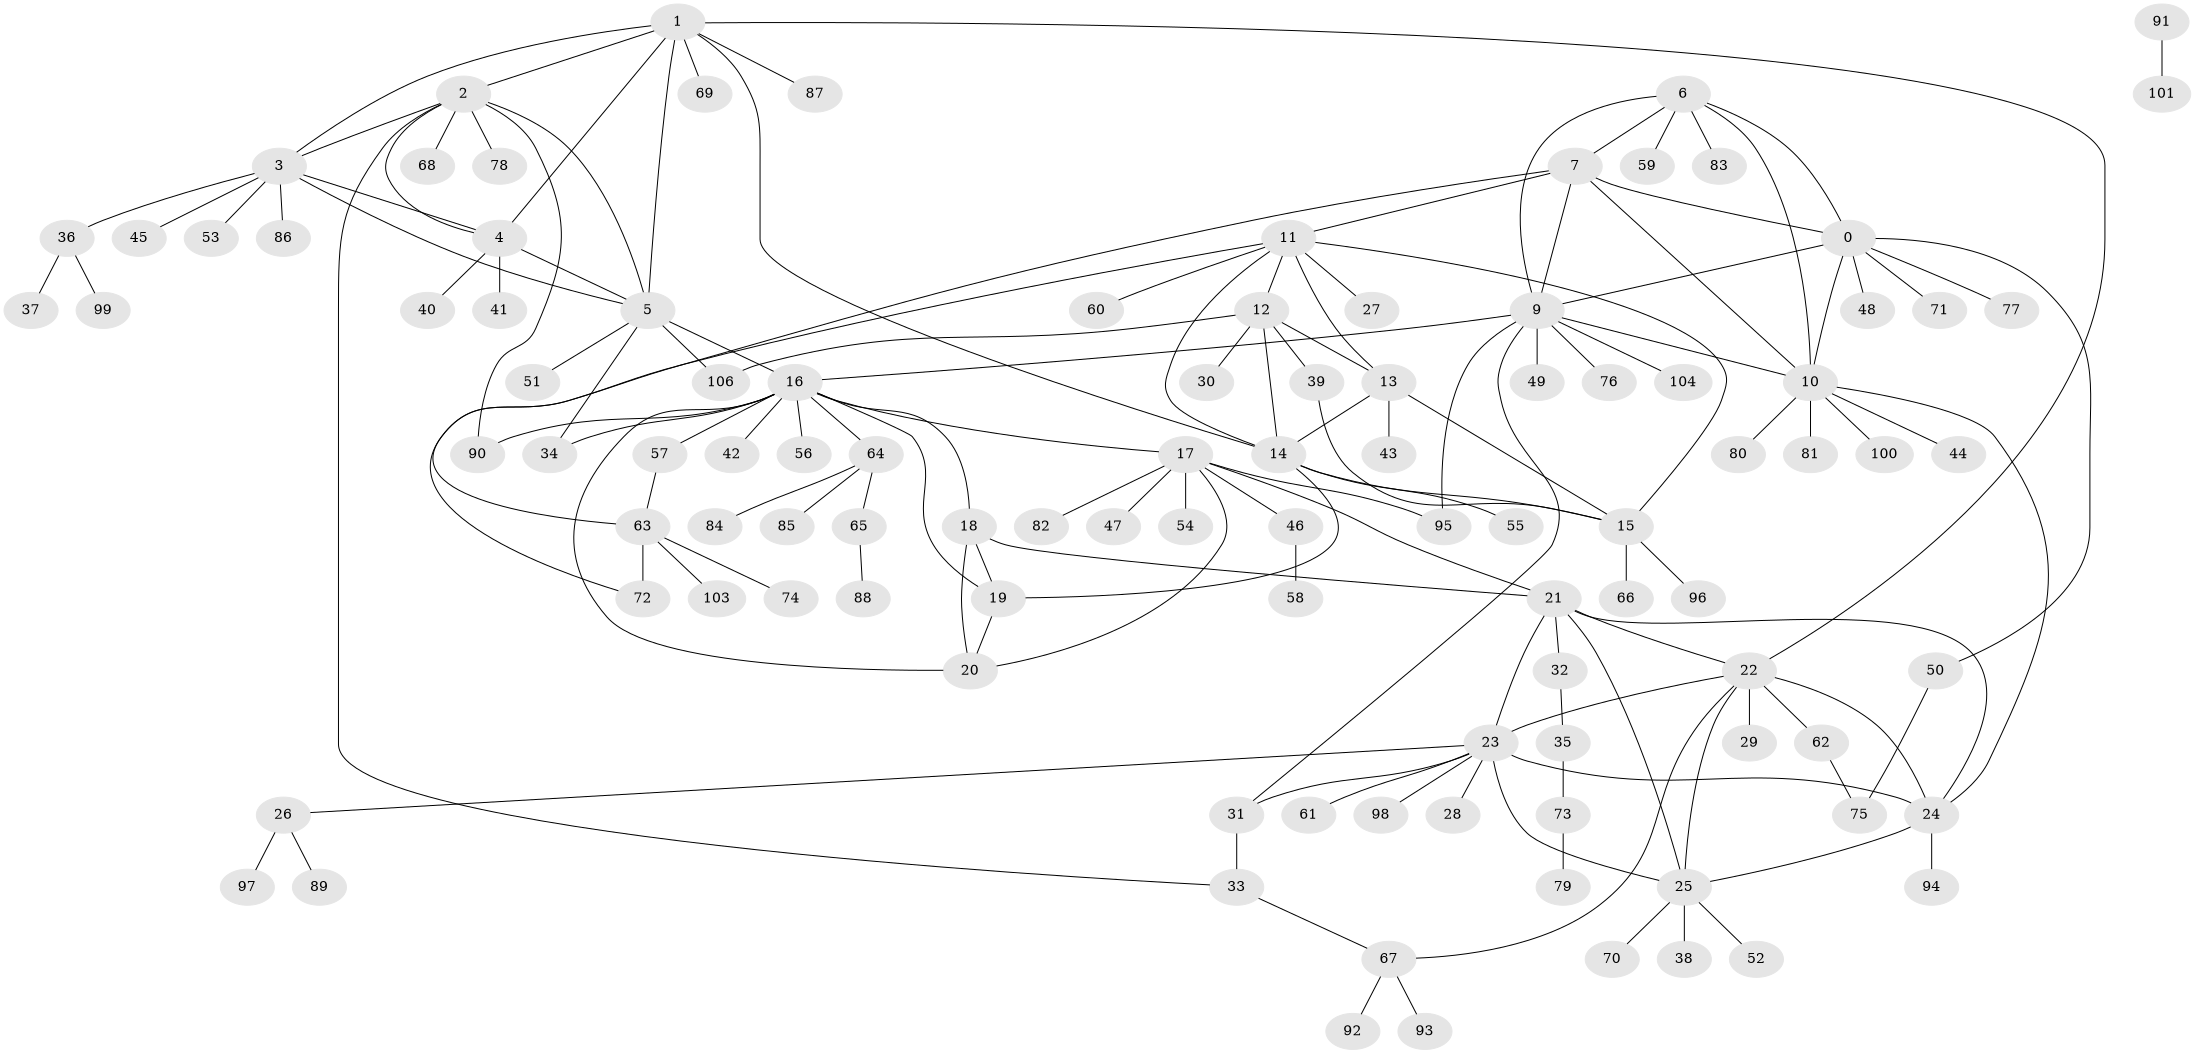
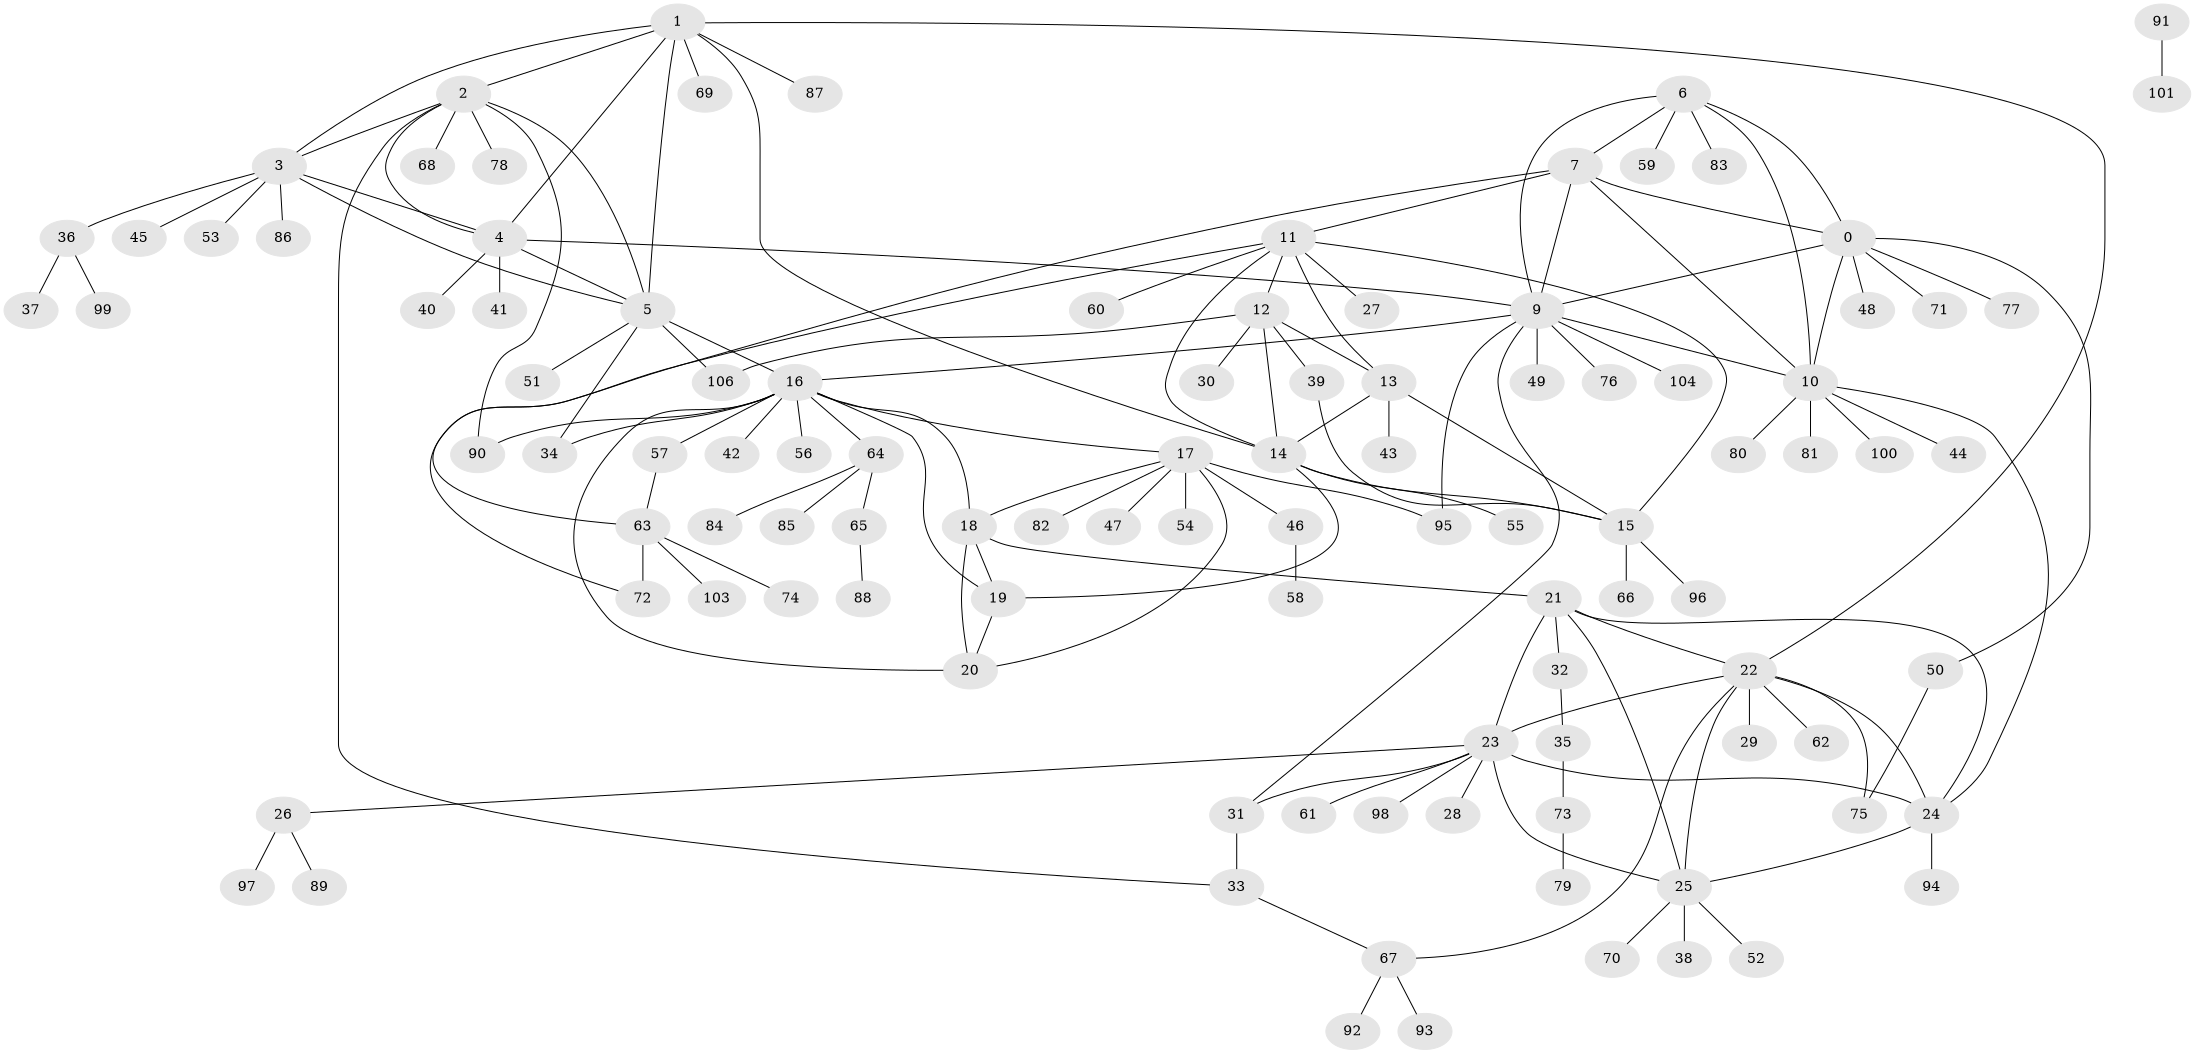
none -> (1020, 263)
(1370, 527) -> (1074, 485)
(1840, 778) -> (1851, 716)
